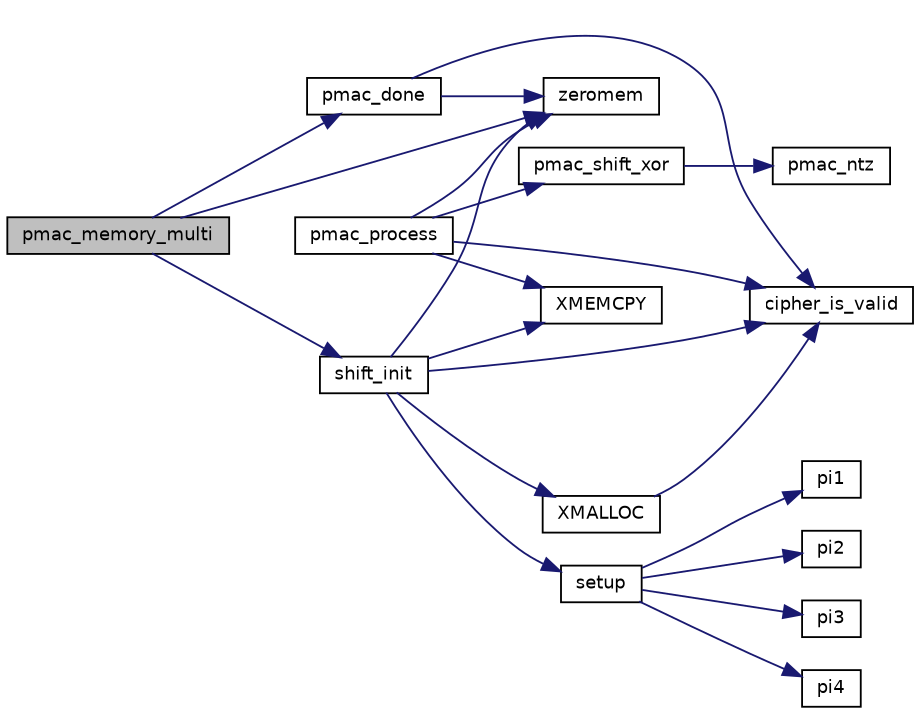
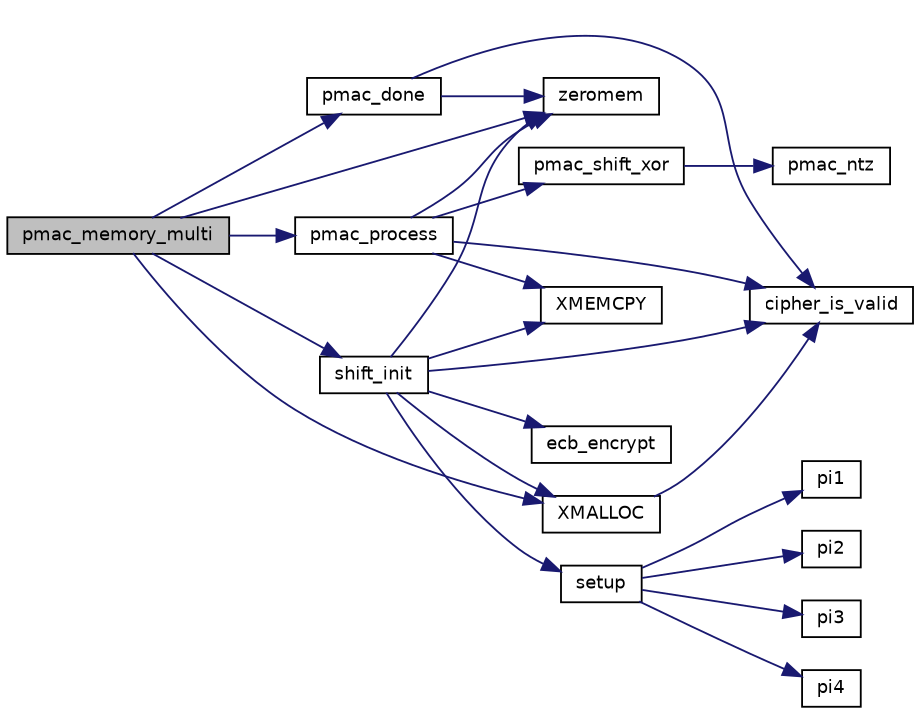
none -> (253, 236)
none -> (304, 415)
none -> (601, 445)
